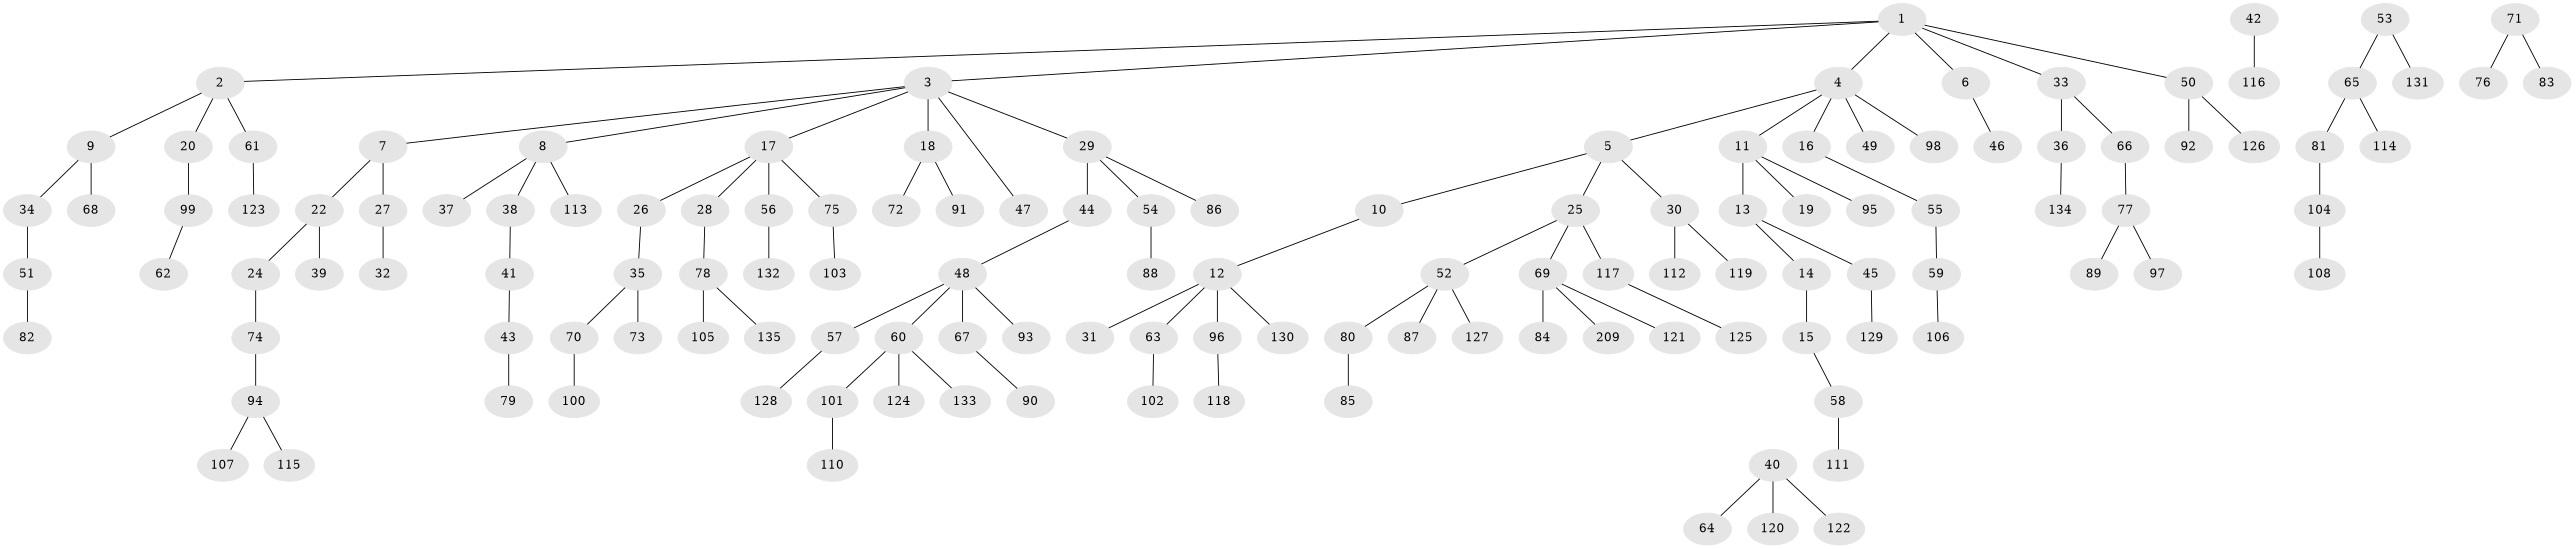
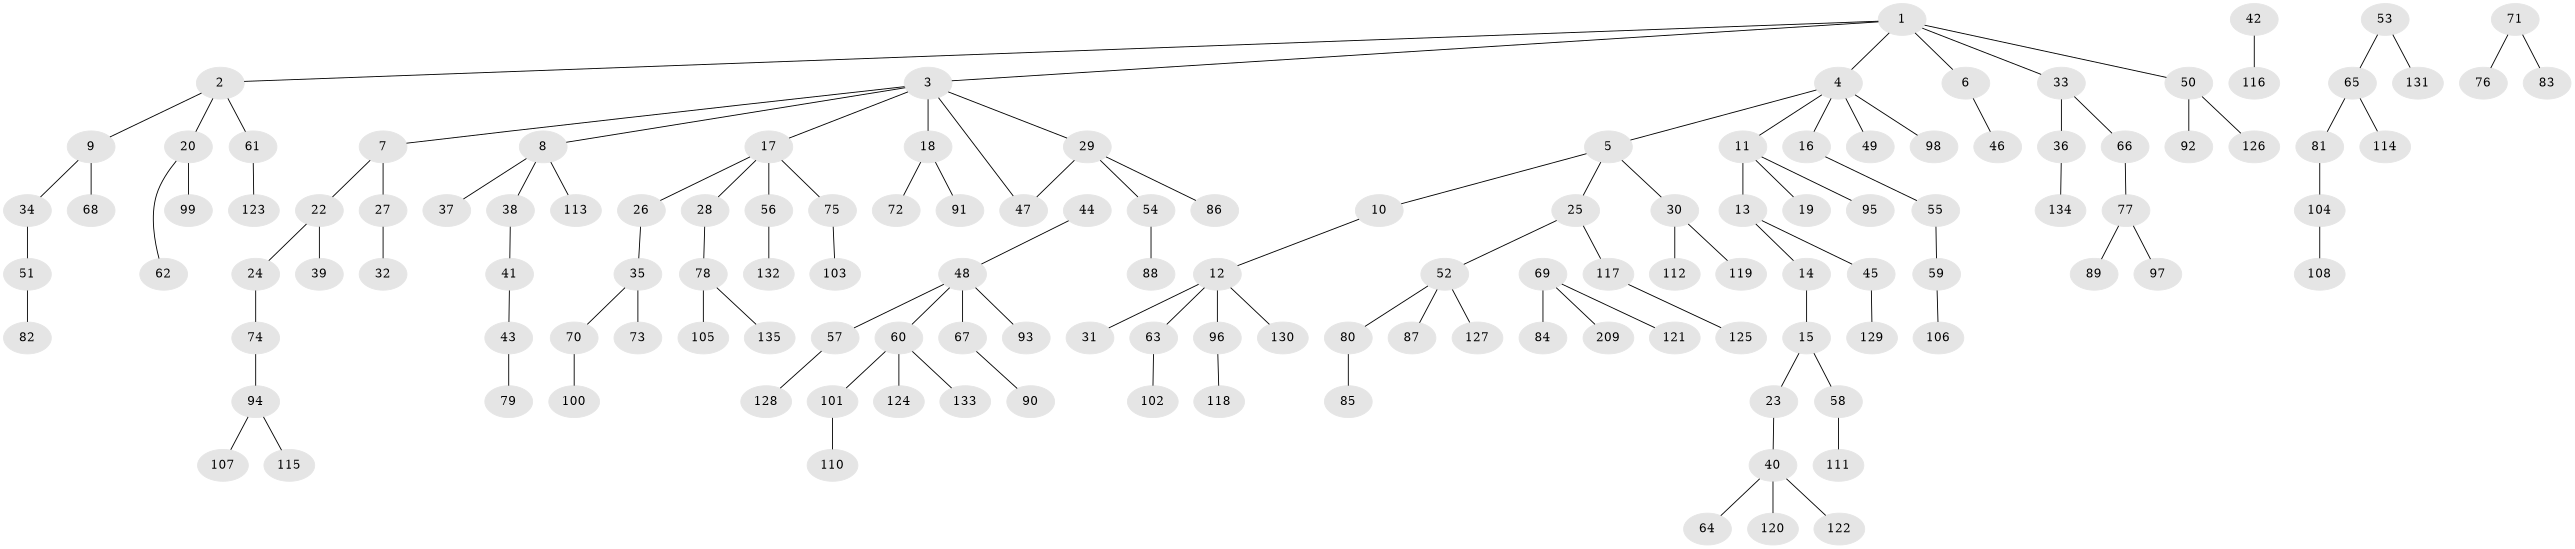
(1087, 179) -> (1056, 179)
(176, 242) -> (154, 207)
(1559, 242) -> none
none -> (1774, 402)
